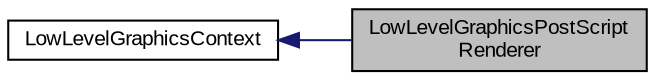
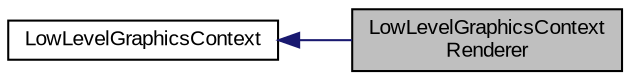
(499, 40) -> (487, 40)
